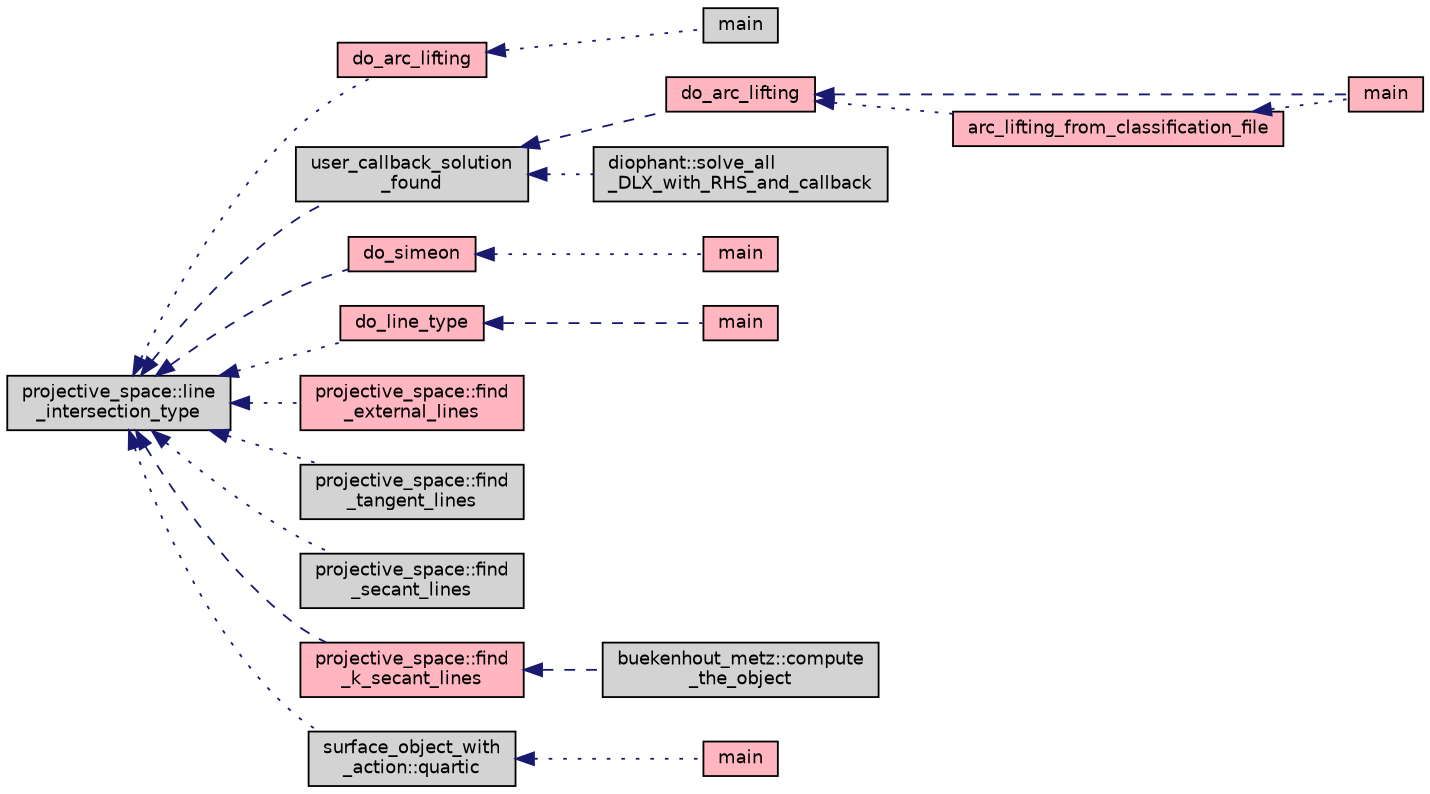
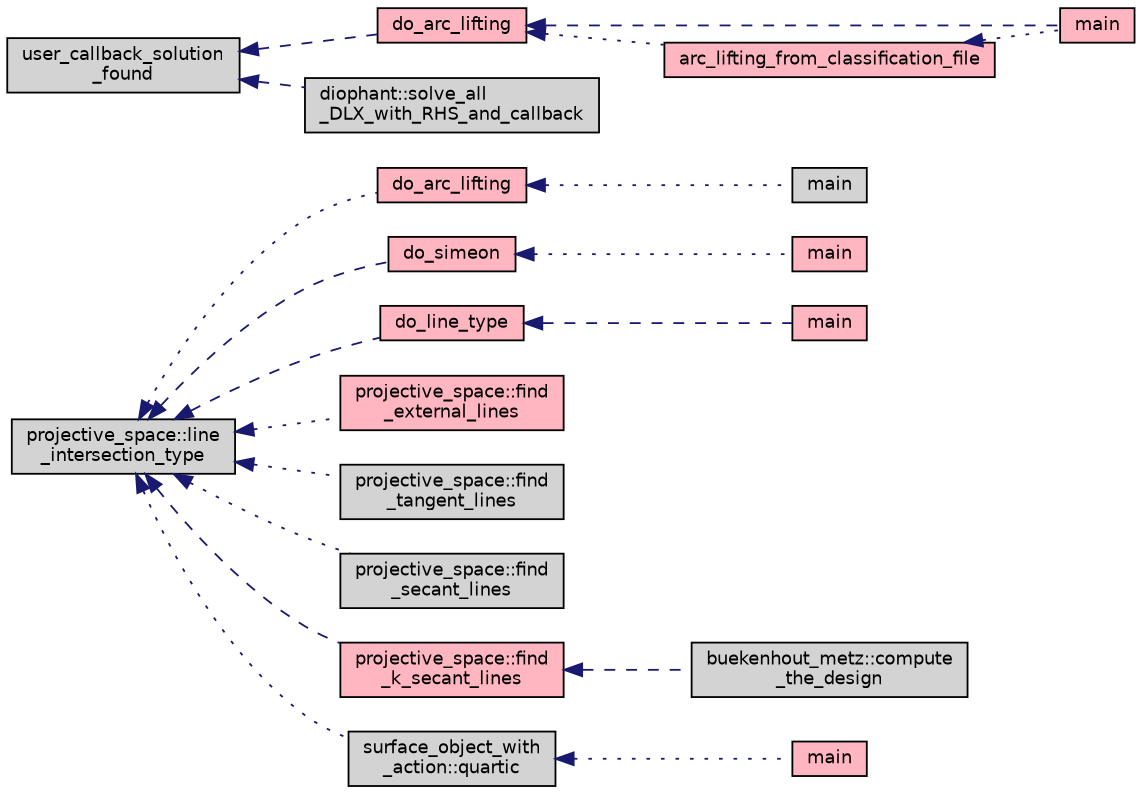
(570, 174) -> (282, 85)
(232, 272) -> none
(292, 356) -> (283, 368)
(741, 670) -> (830, 670)
